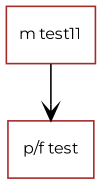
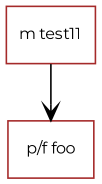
(51, 149) -> (51, 149)
